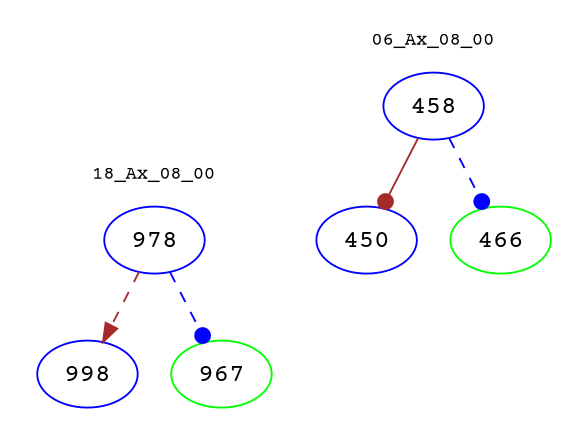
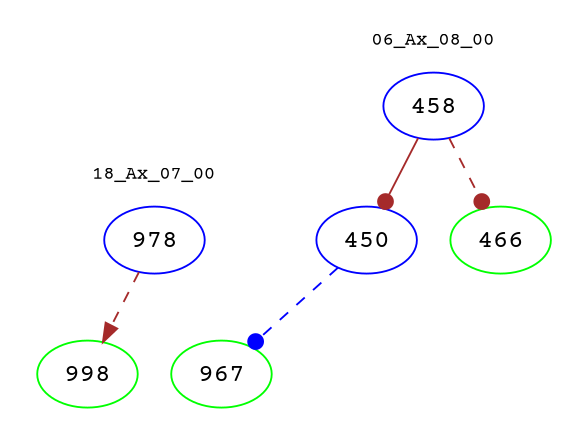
(464, 166) -> (464, 166)
(154, 174) -> (154, 174)
(185, 300) -> (300, 302)
(87, 374) -> (87, 374)
